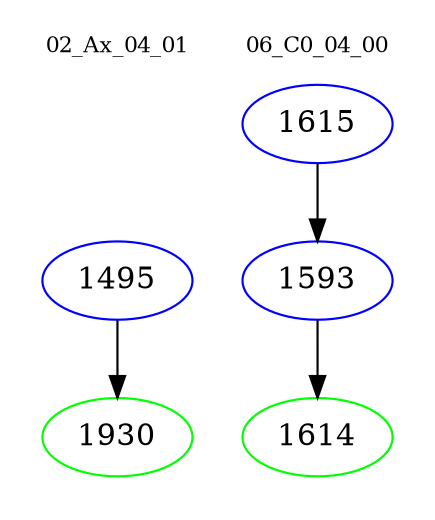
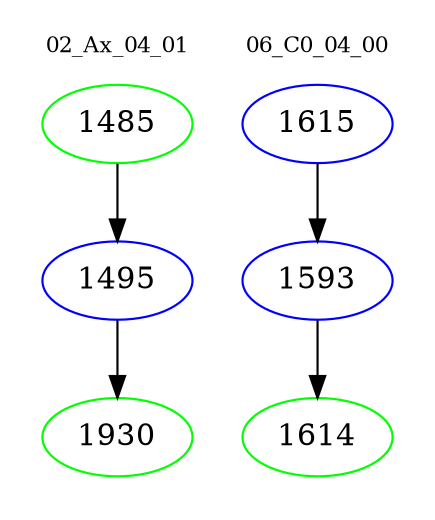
none -> (117, 124)
